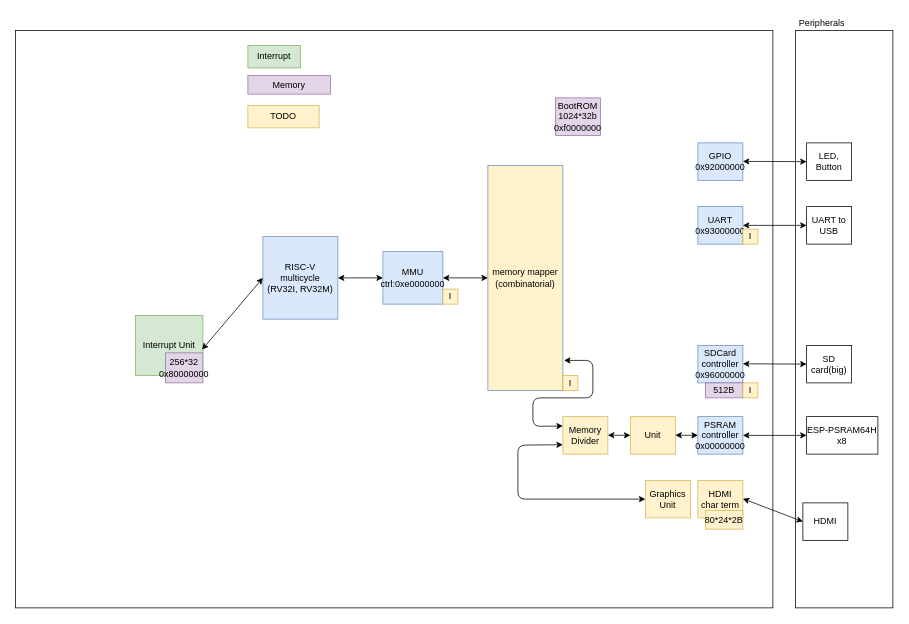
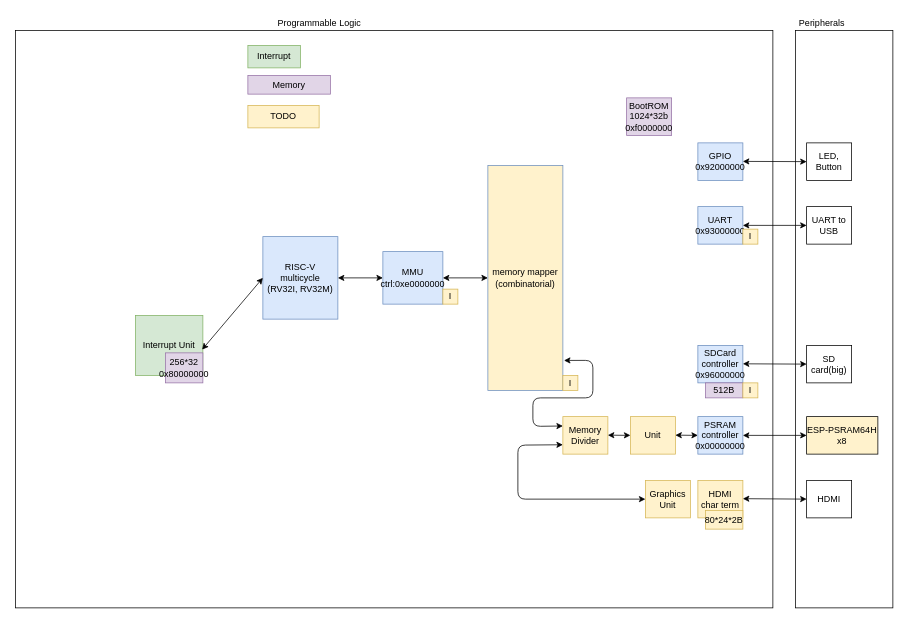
none -> (319, 23)
(578, 117) -> (649, 117)
(842, 435) -> (842, 435)
(825, 522) -> (829, 499)
